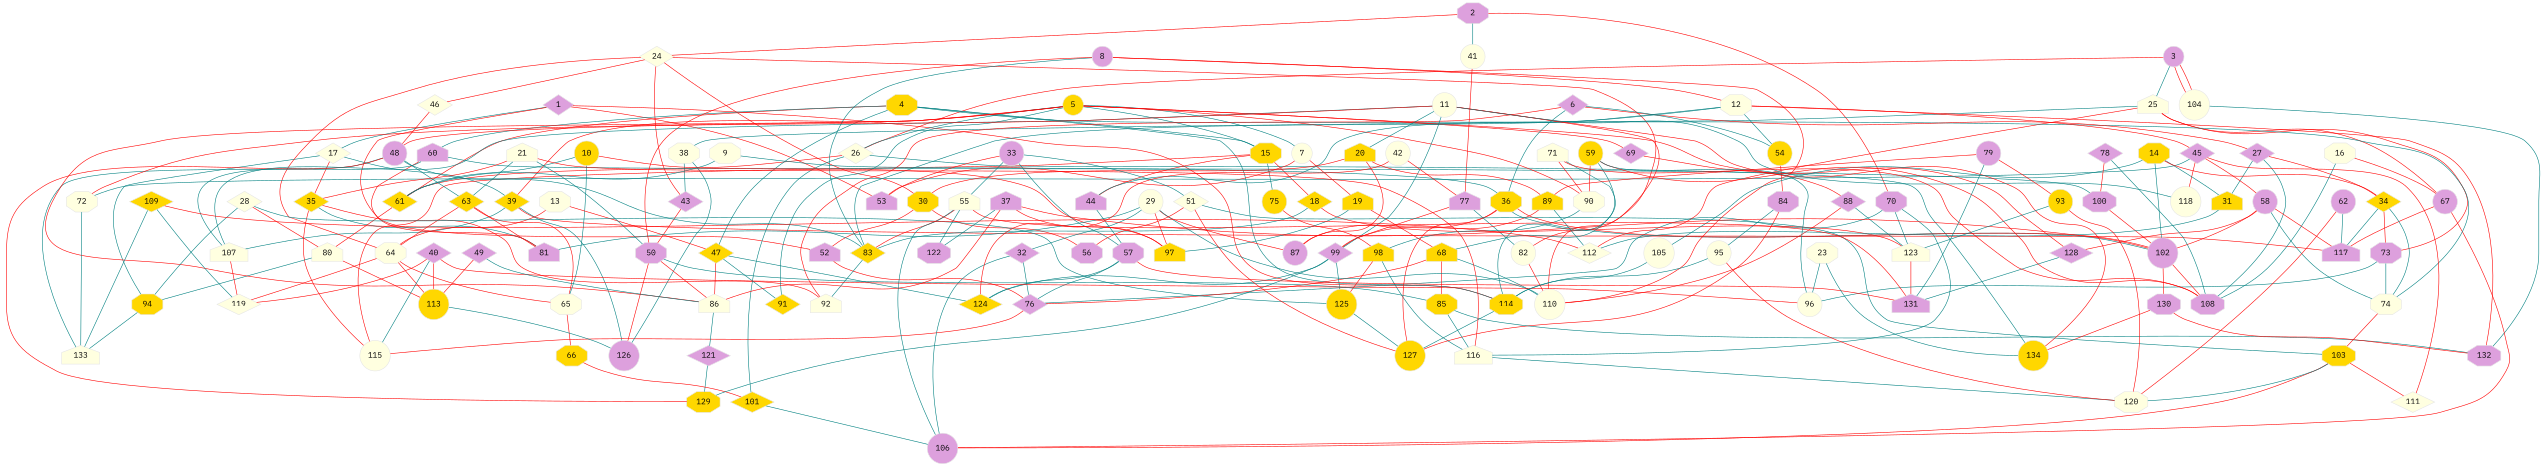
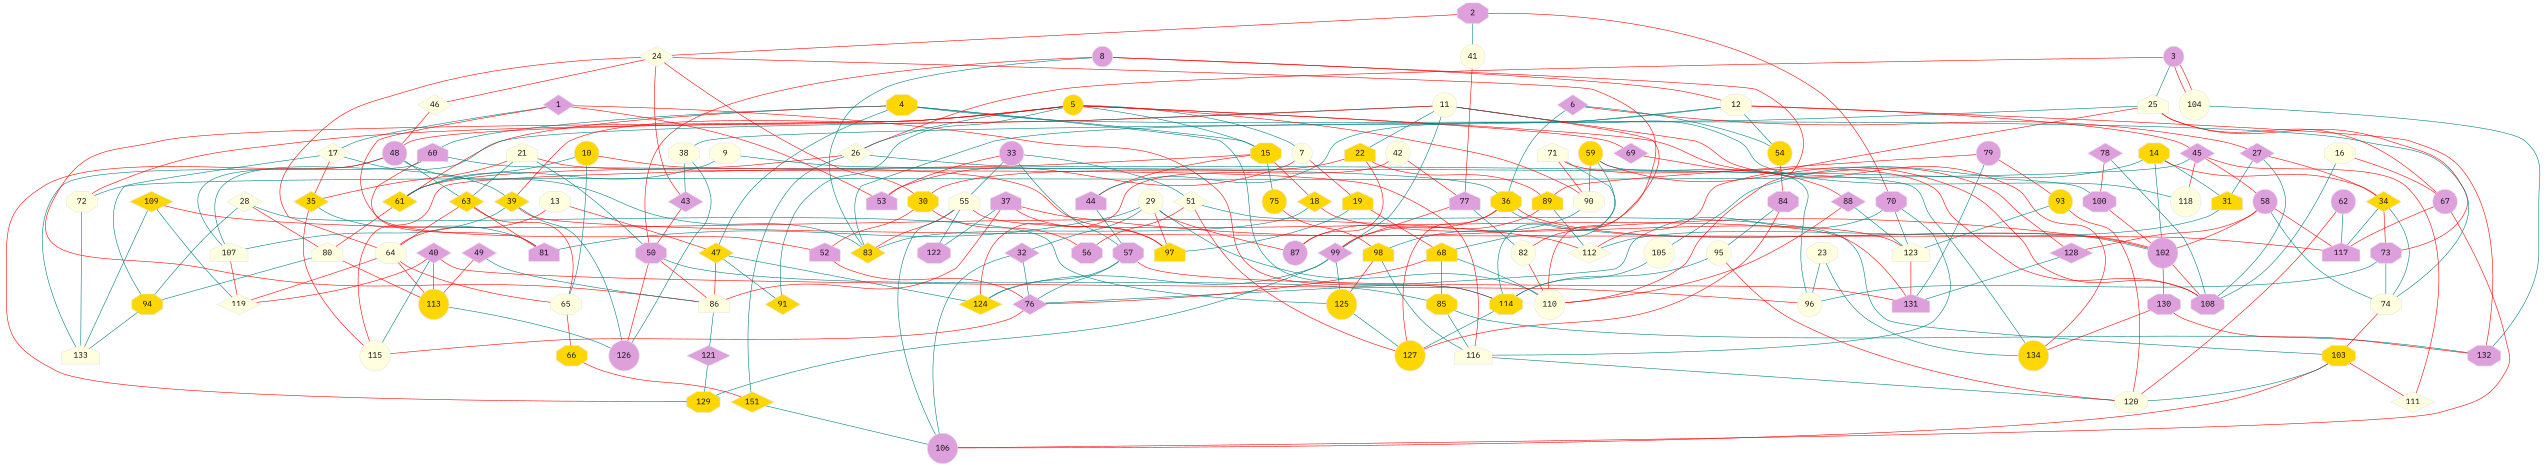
(1360, 153) -> (1360, 153)
(826, 304) -> none
(752, 402) -> (752, 402)
